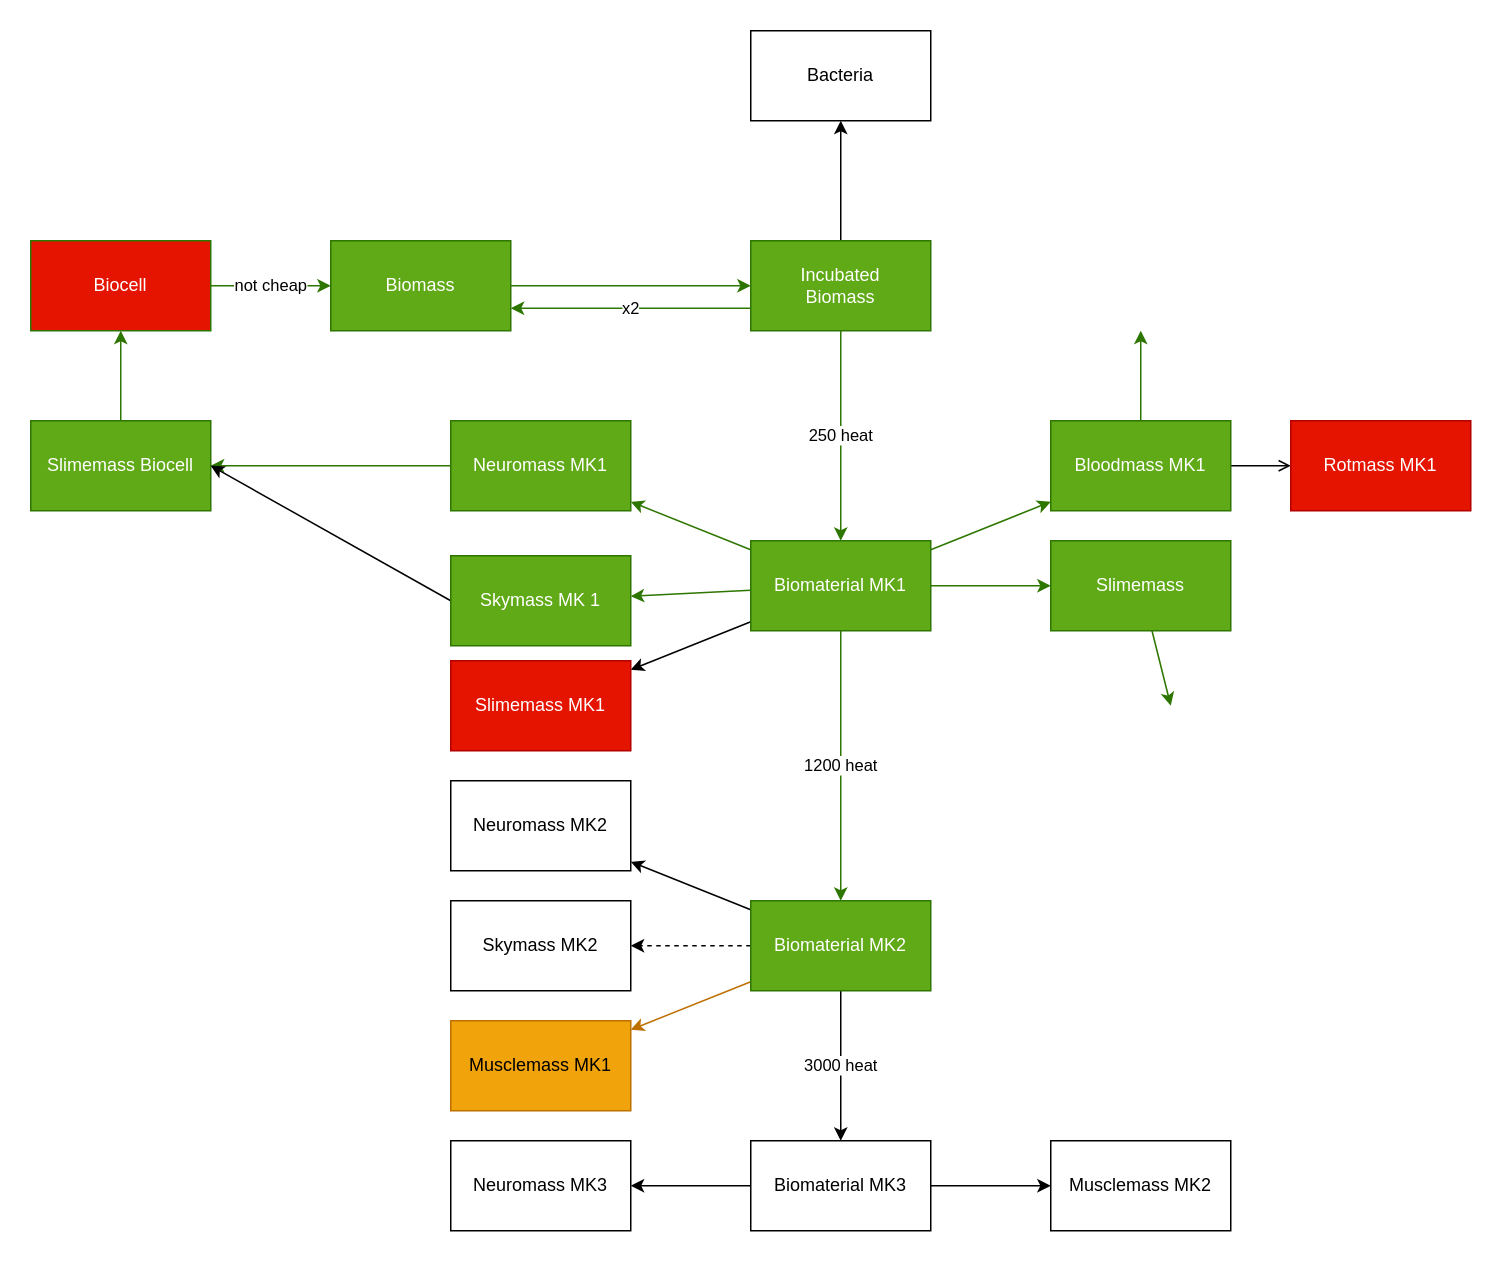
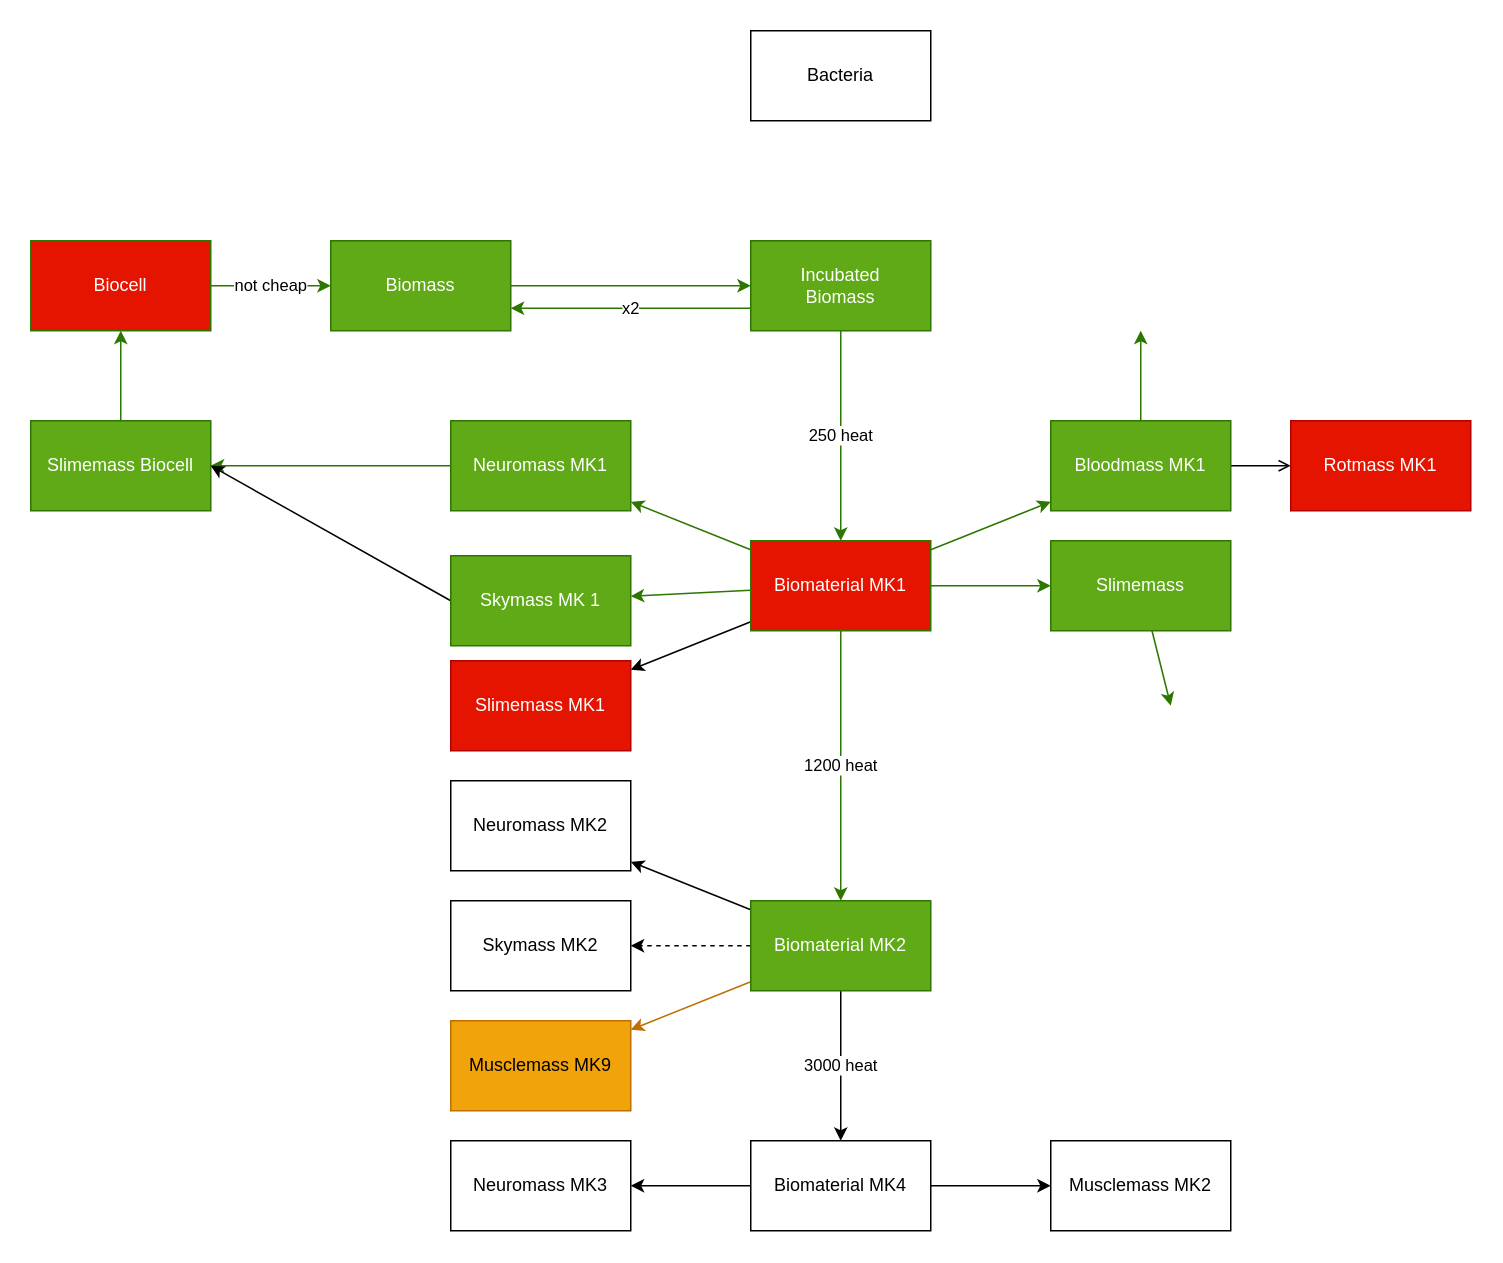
(841, 186) -> none
(841, 586) -> (841, 586)
(541, 1066) -> (541, 1066)
(841, 1186) -> (841, 1186)
